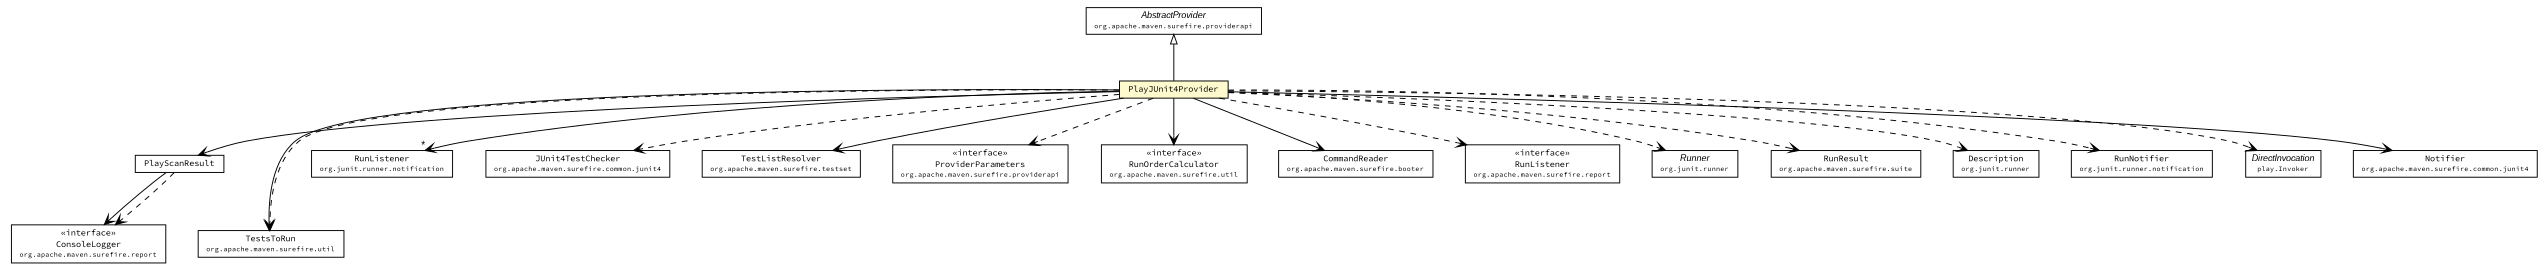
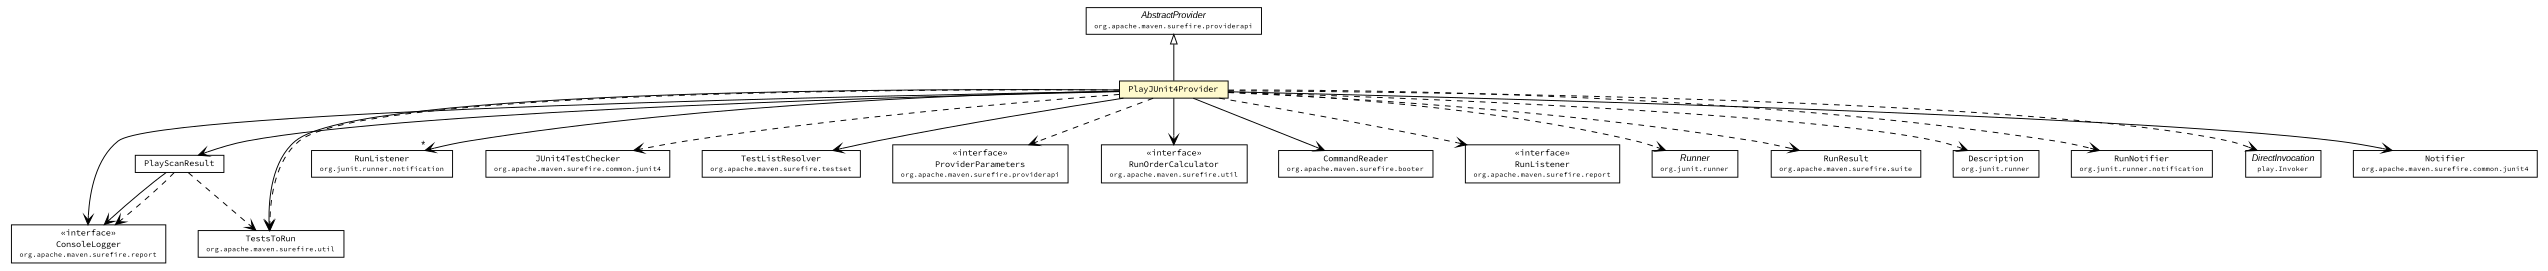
none -> (360, 115)
none -> (218, 198)
